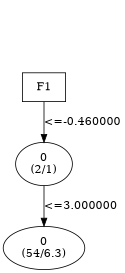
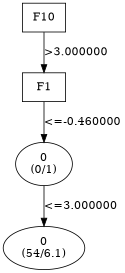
none -> (44, 18)
(44, 164) -> (44, 164)
(44, 248) -> (44, 248)
